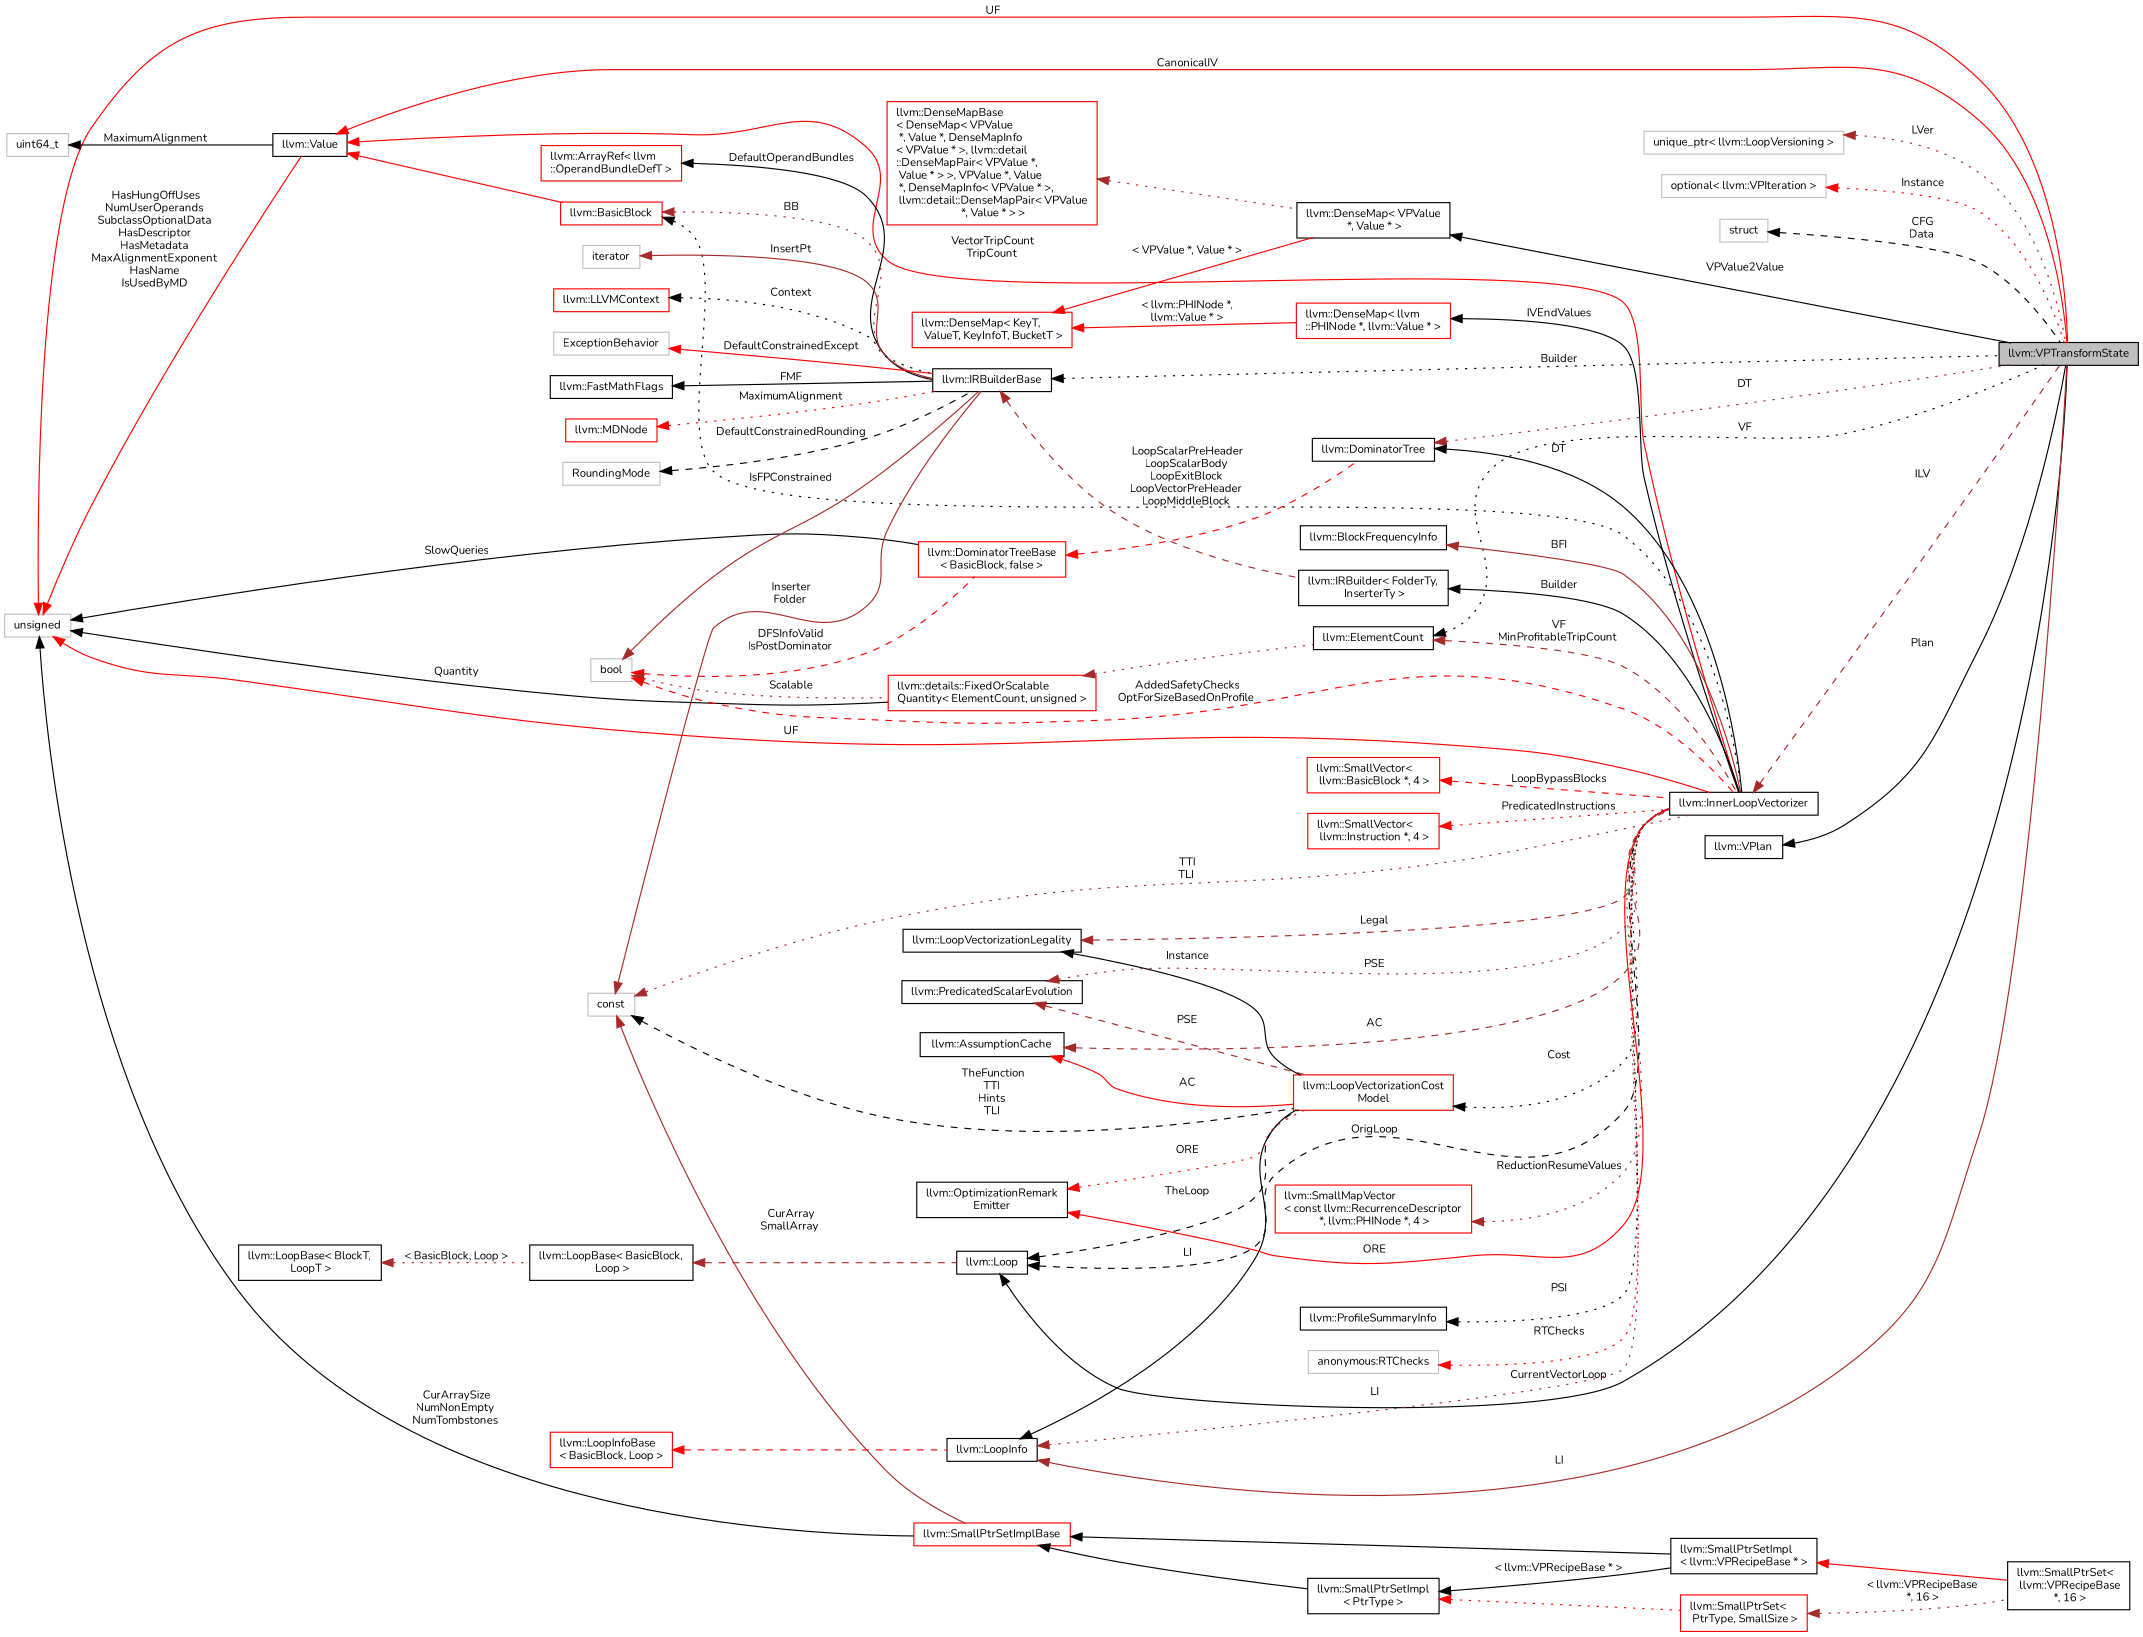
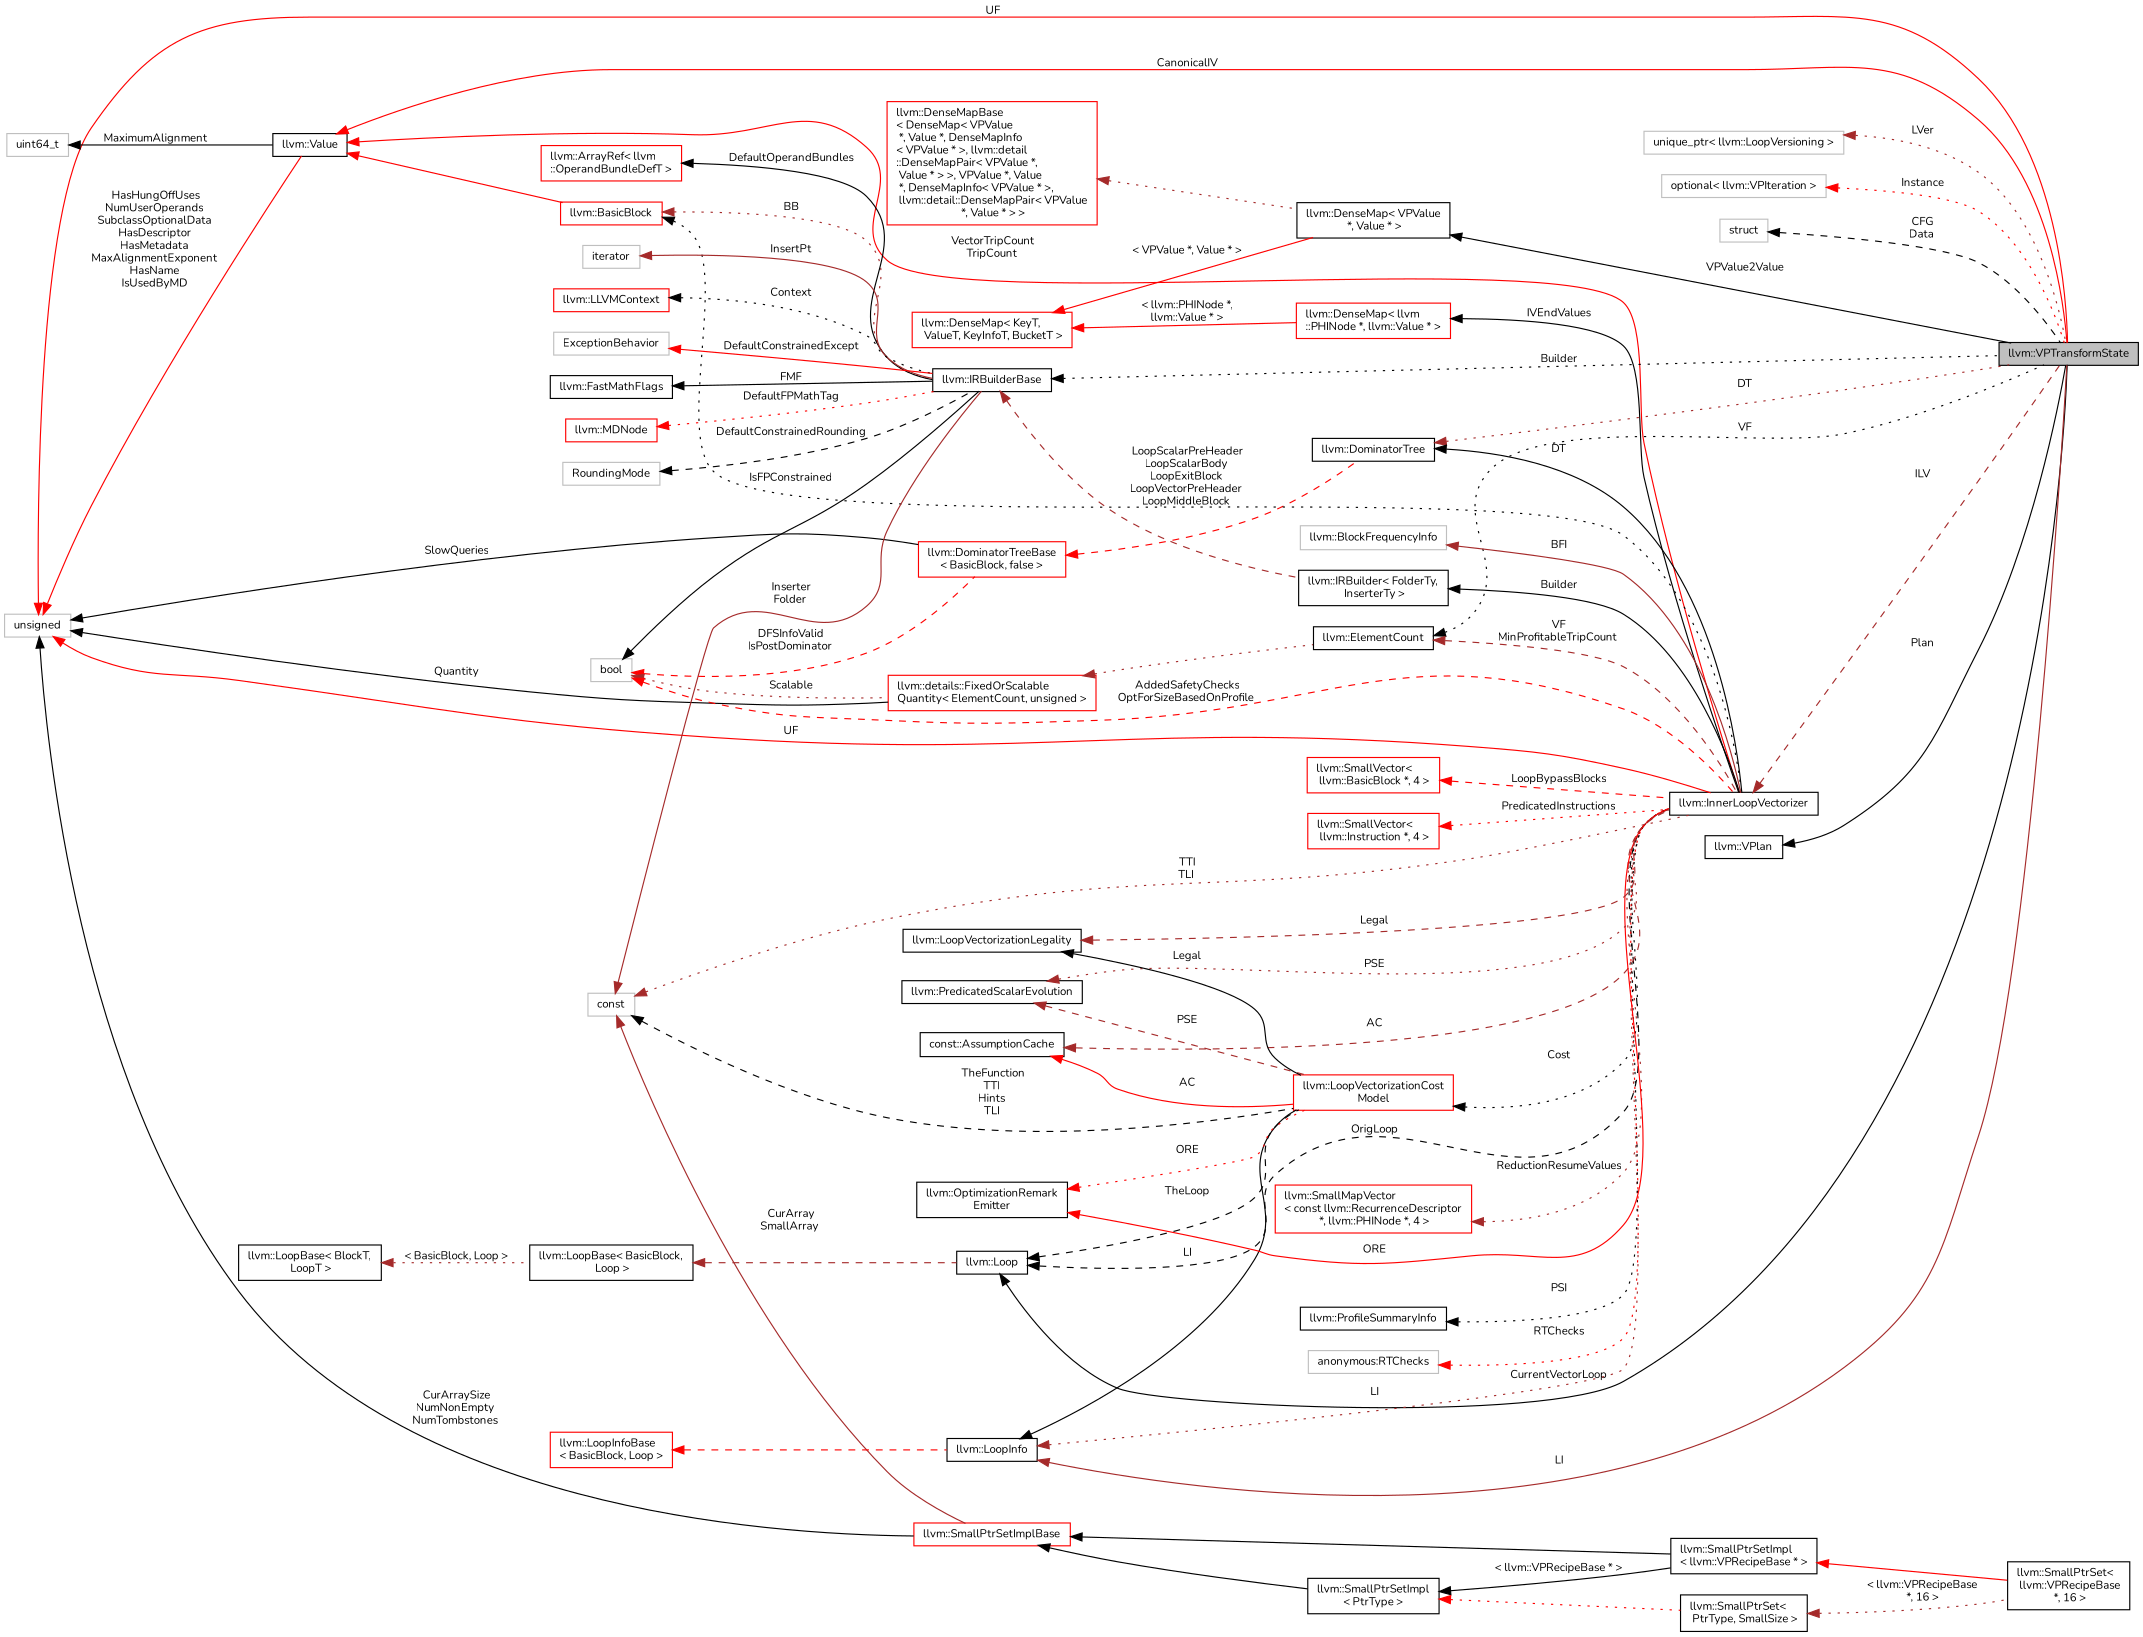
(790, 397) -> (790, 397)
(805, 522) -> (805, 522)
(1373, 538) -> (1373, 538)
(1186, 956) -> (1186, 956)
(992, 1045) -> (992, 1045)
(1744, 1613) -> (1744, 1613)
